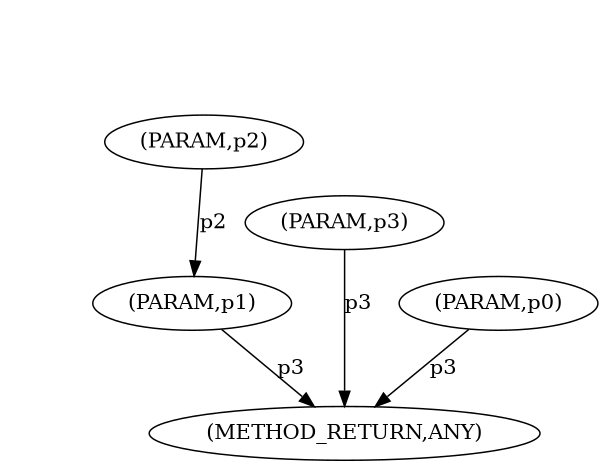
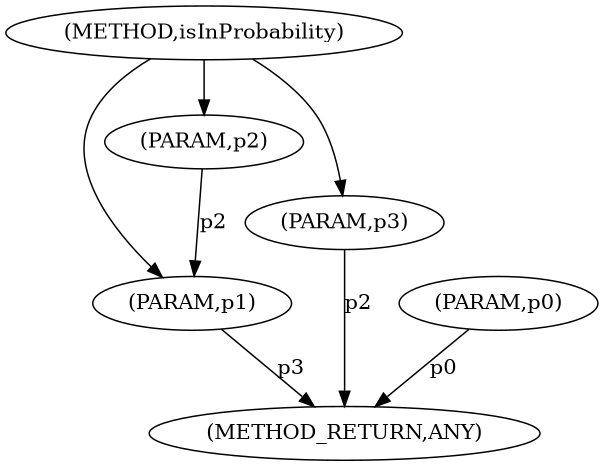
none -> (204, 33)
(359, 303) -> (359, 303)
(444, 368) -> (444, 368)
